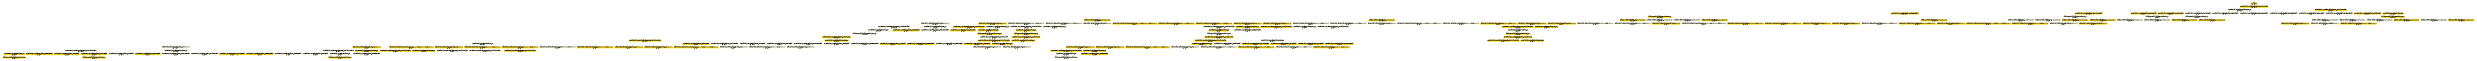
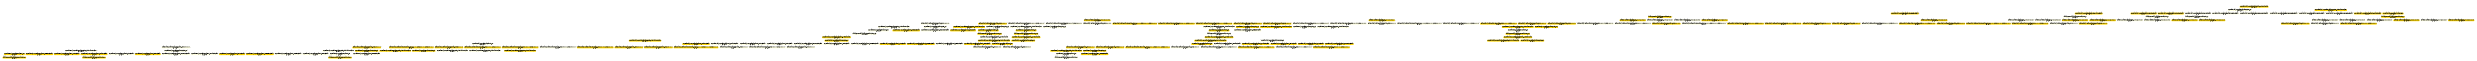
(2254, 3) -> none
